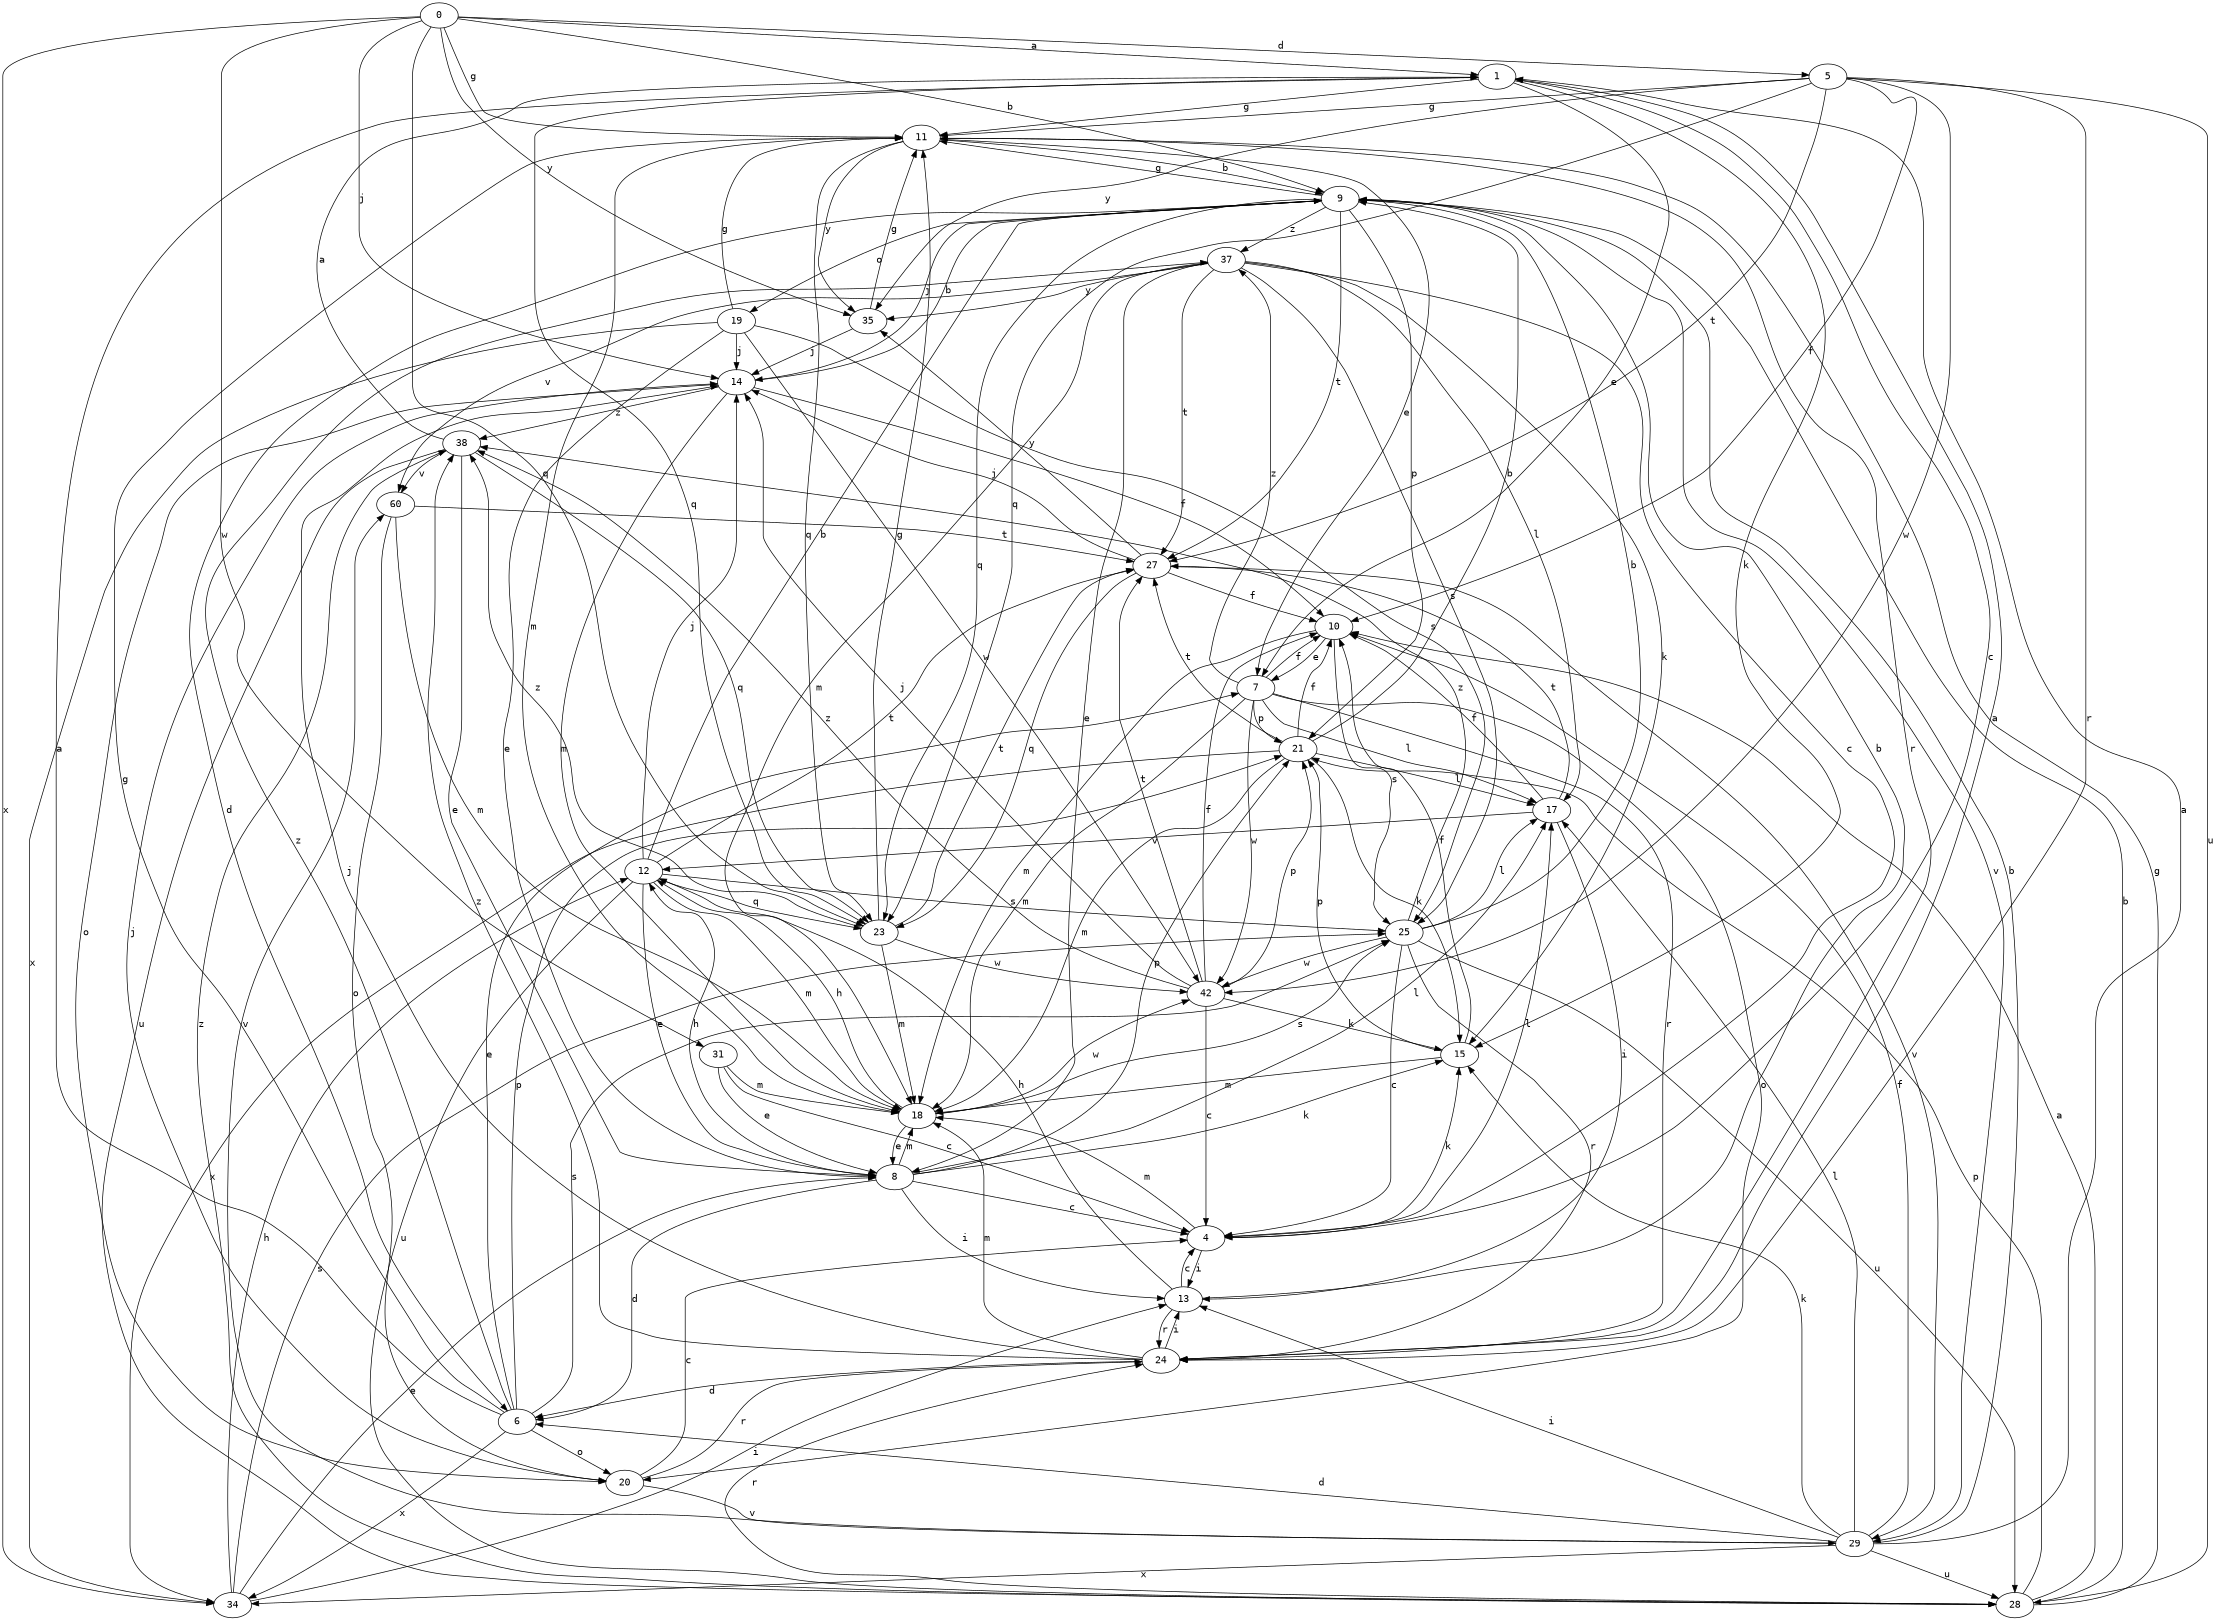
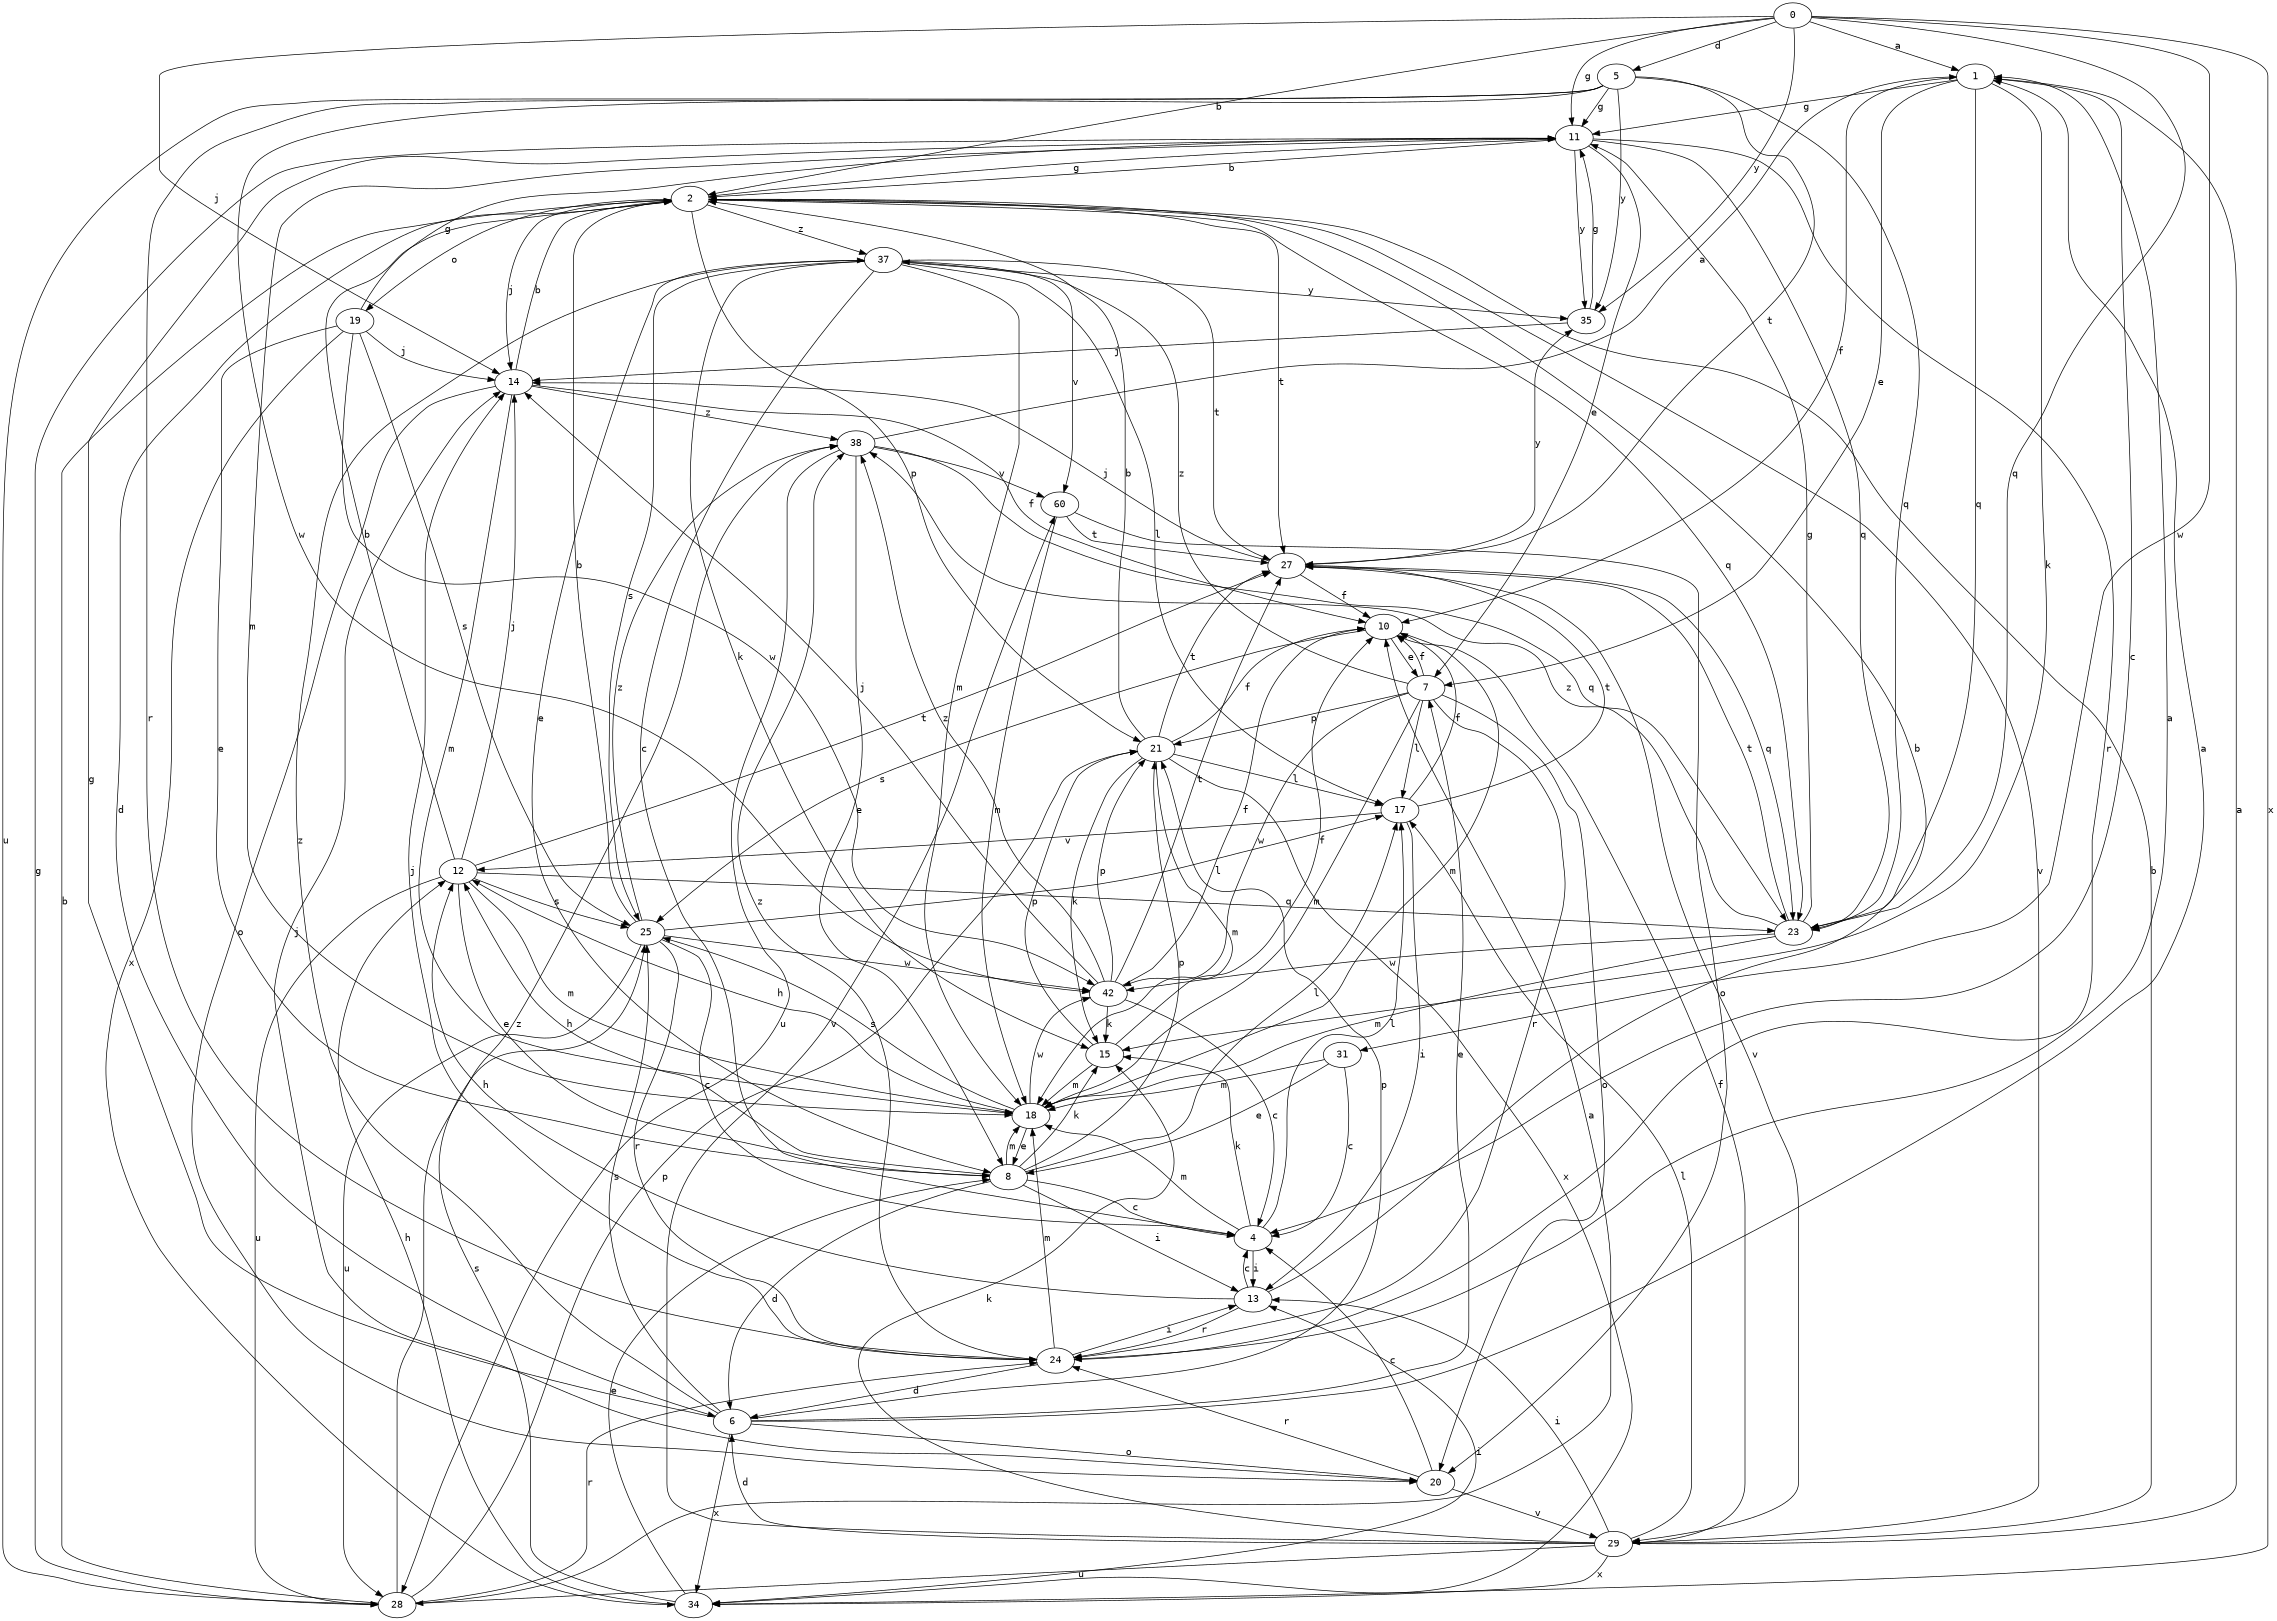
(1340, 199) -> (690, 199)
(1750, 421) -> (1794, 427)
